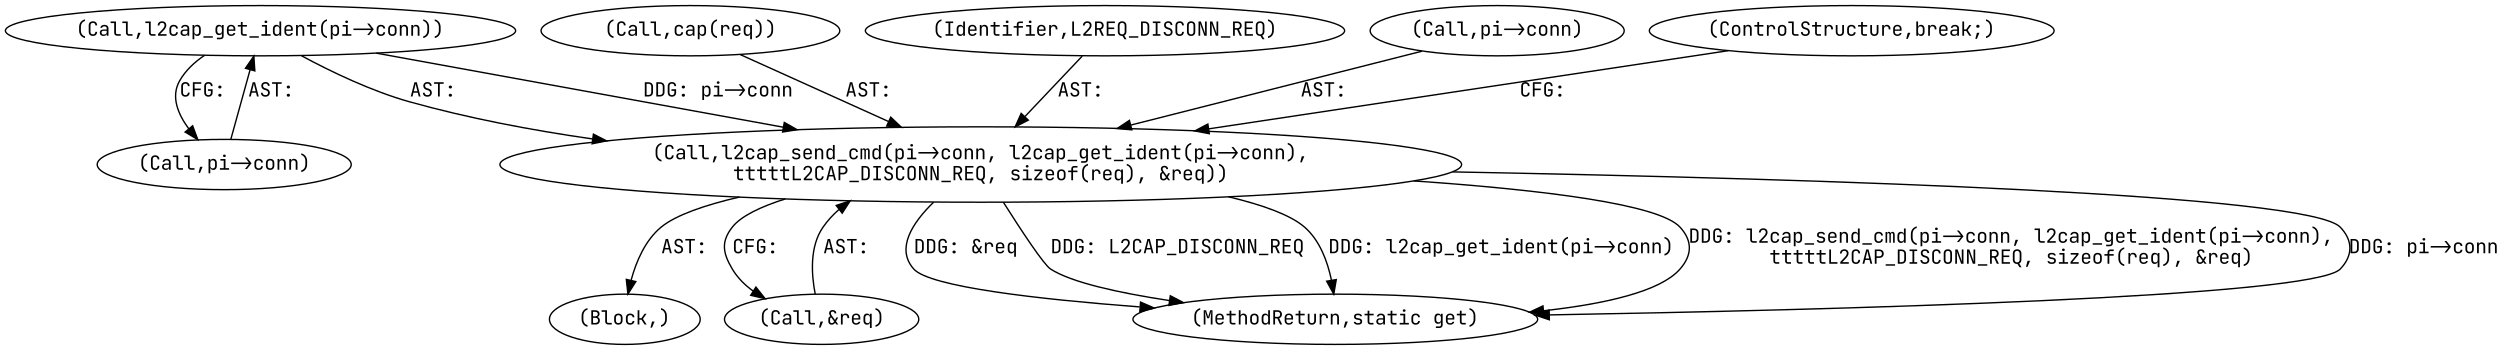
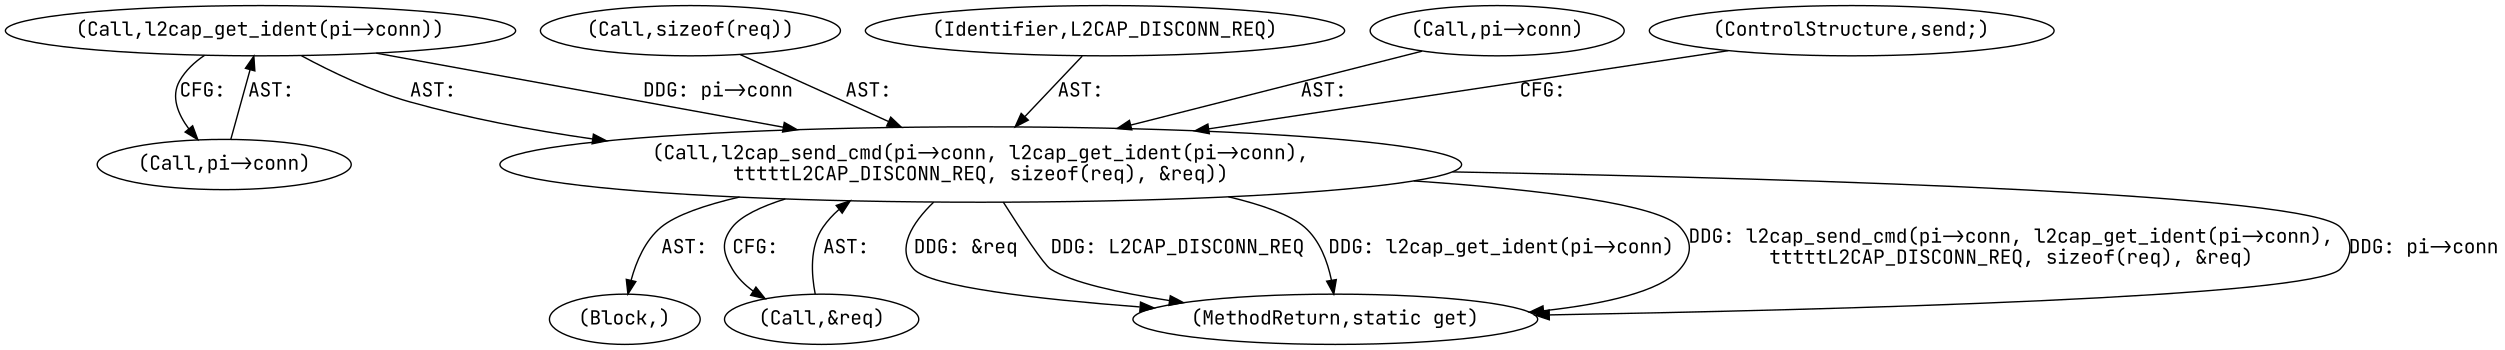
(690, 31) -> (690, 31)
(1105, 31) -> (1105, 31)
(1852, 31) -> (1852, 31)
